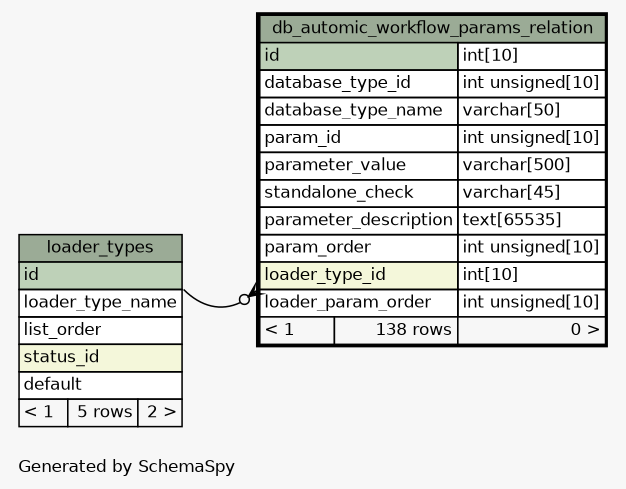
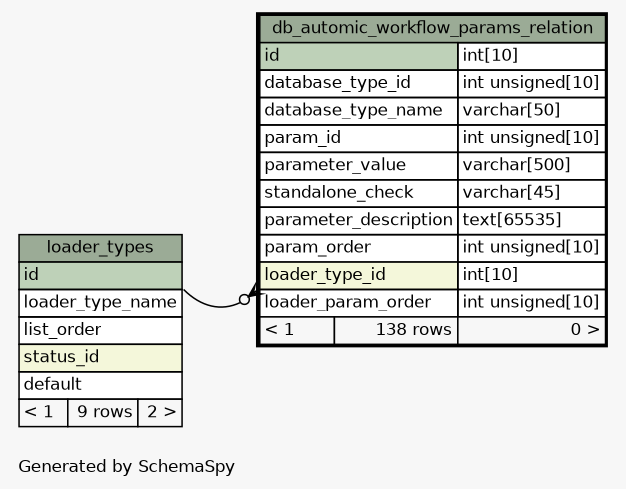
(105, 412) -> (105, 412)
